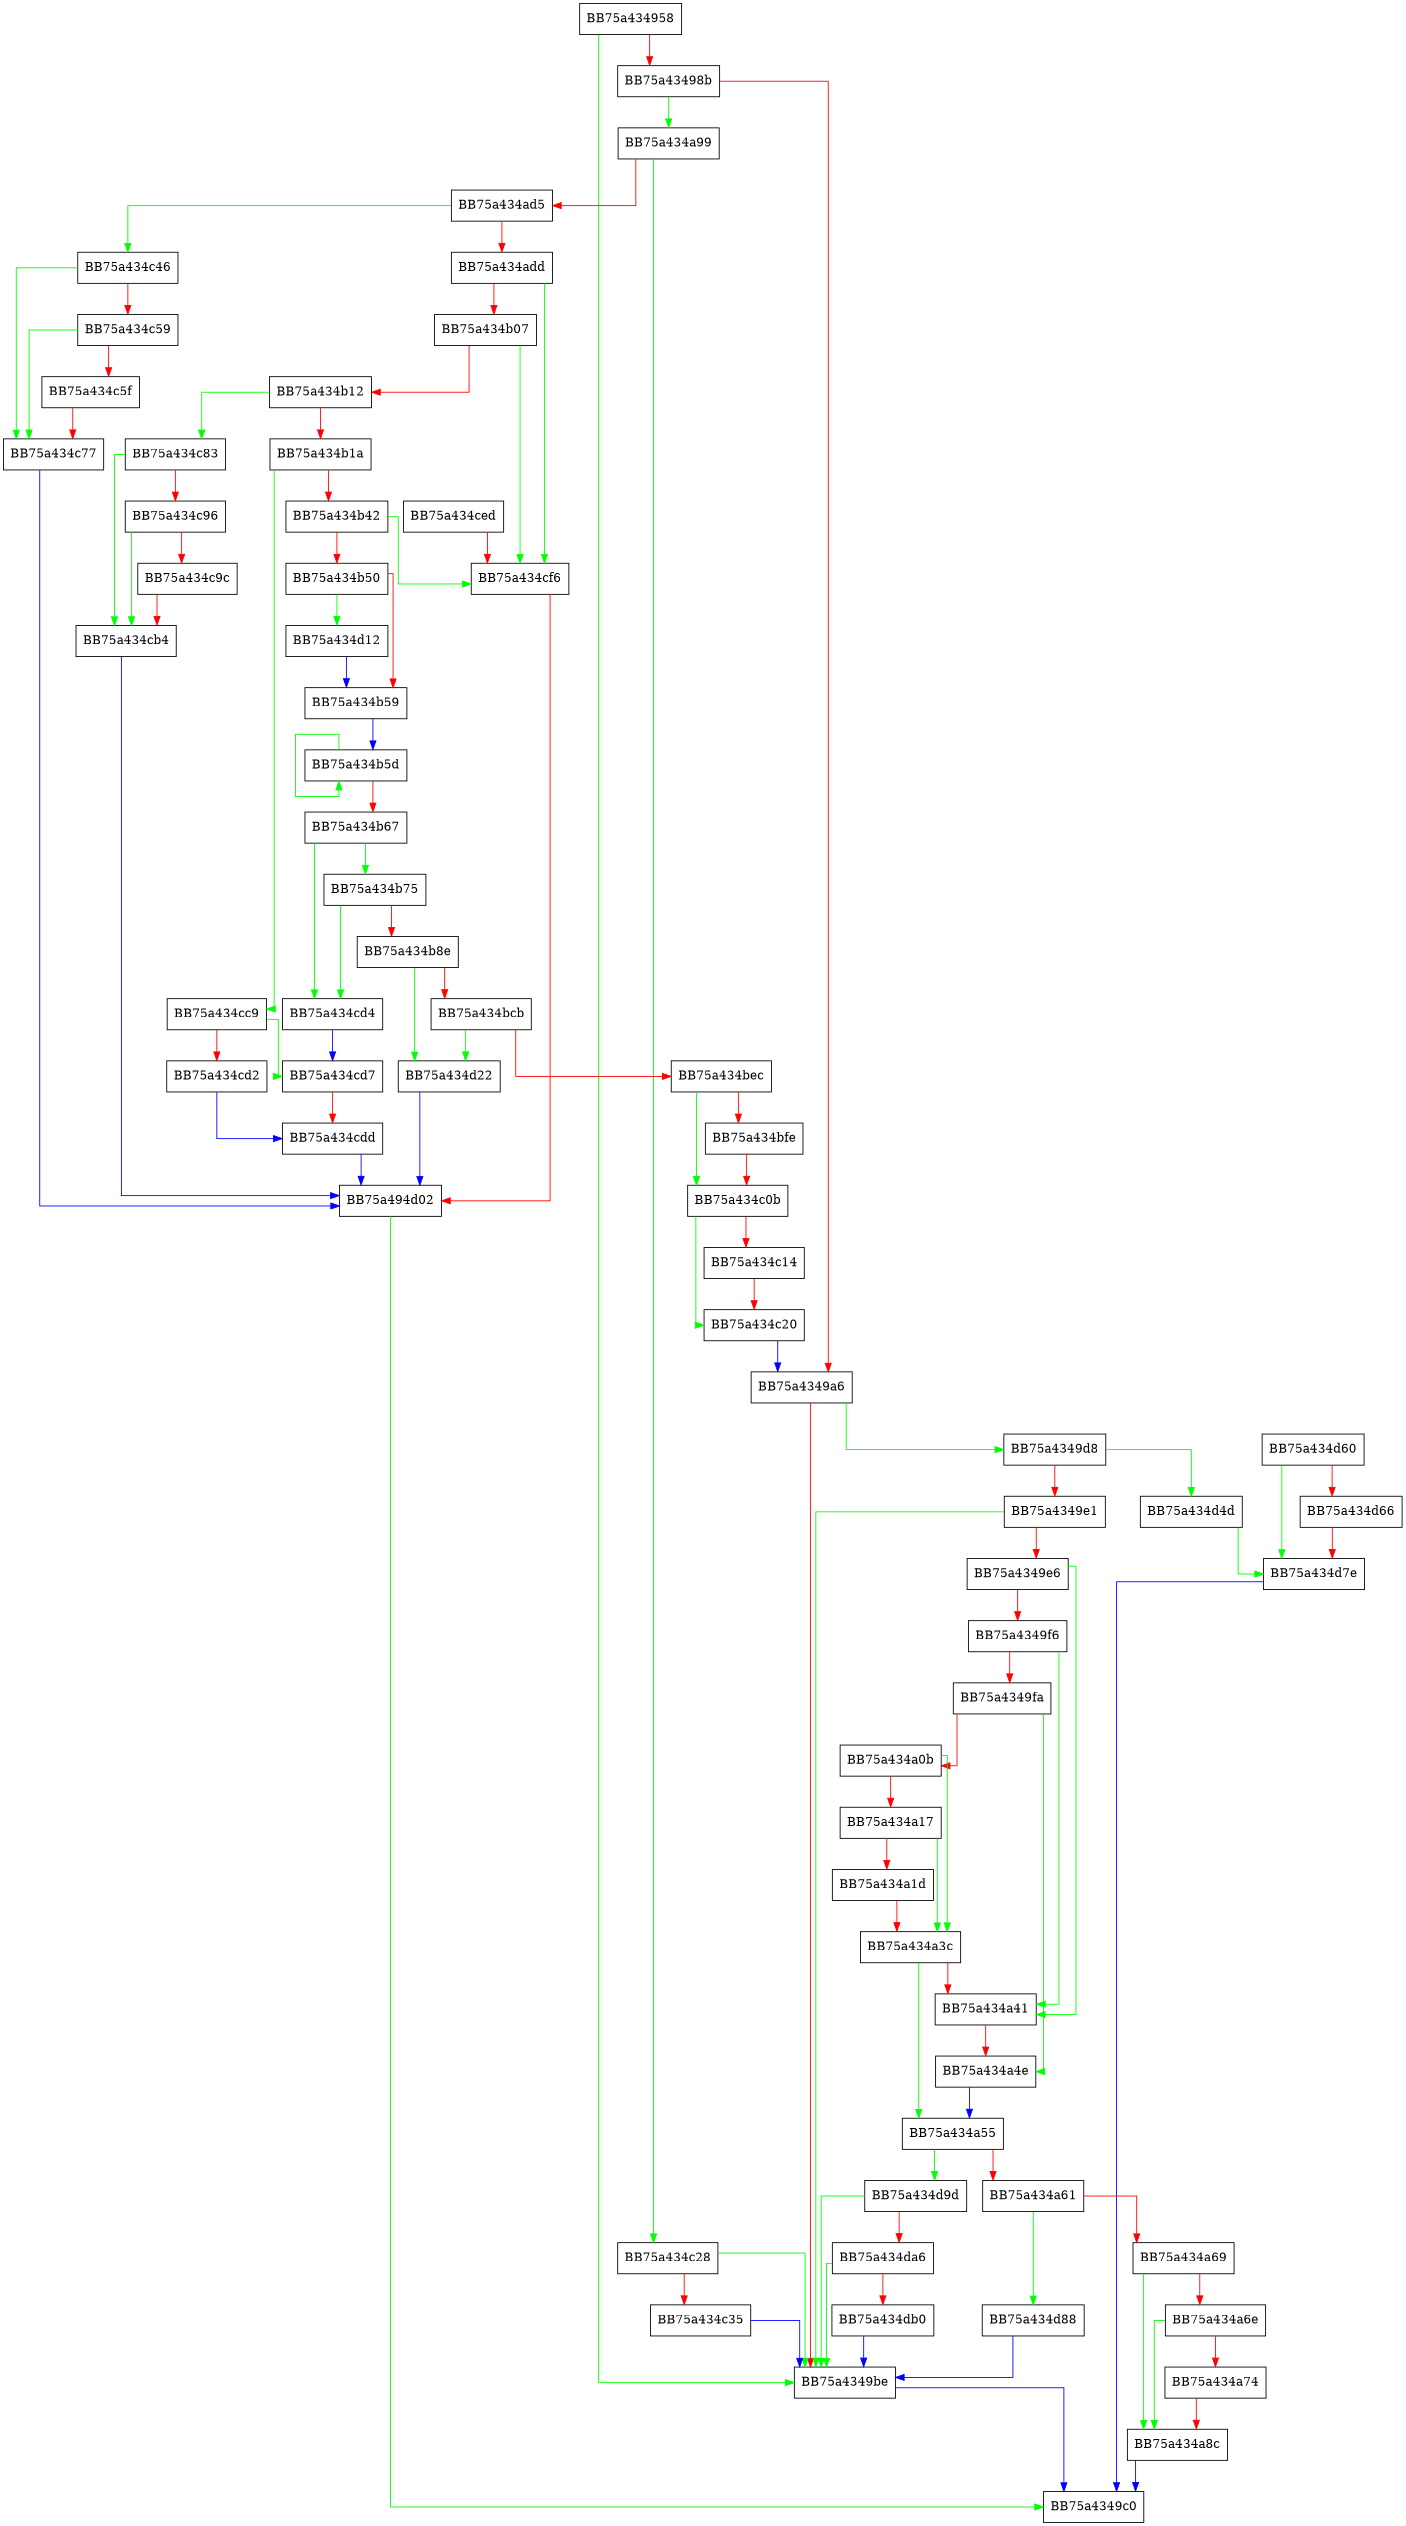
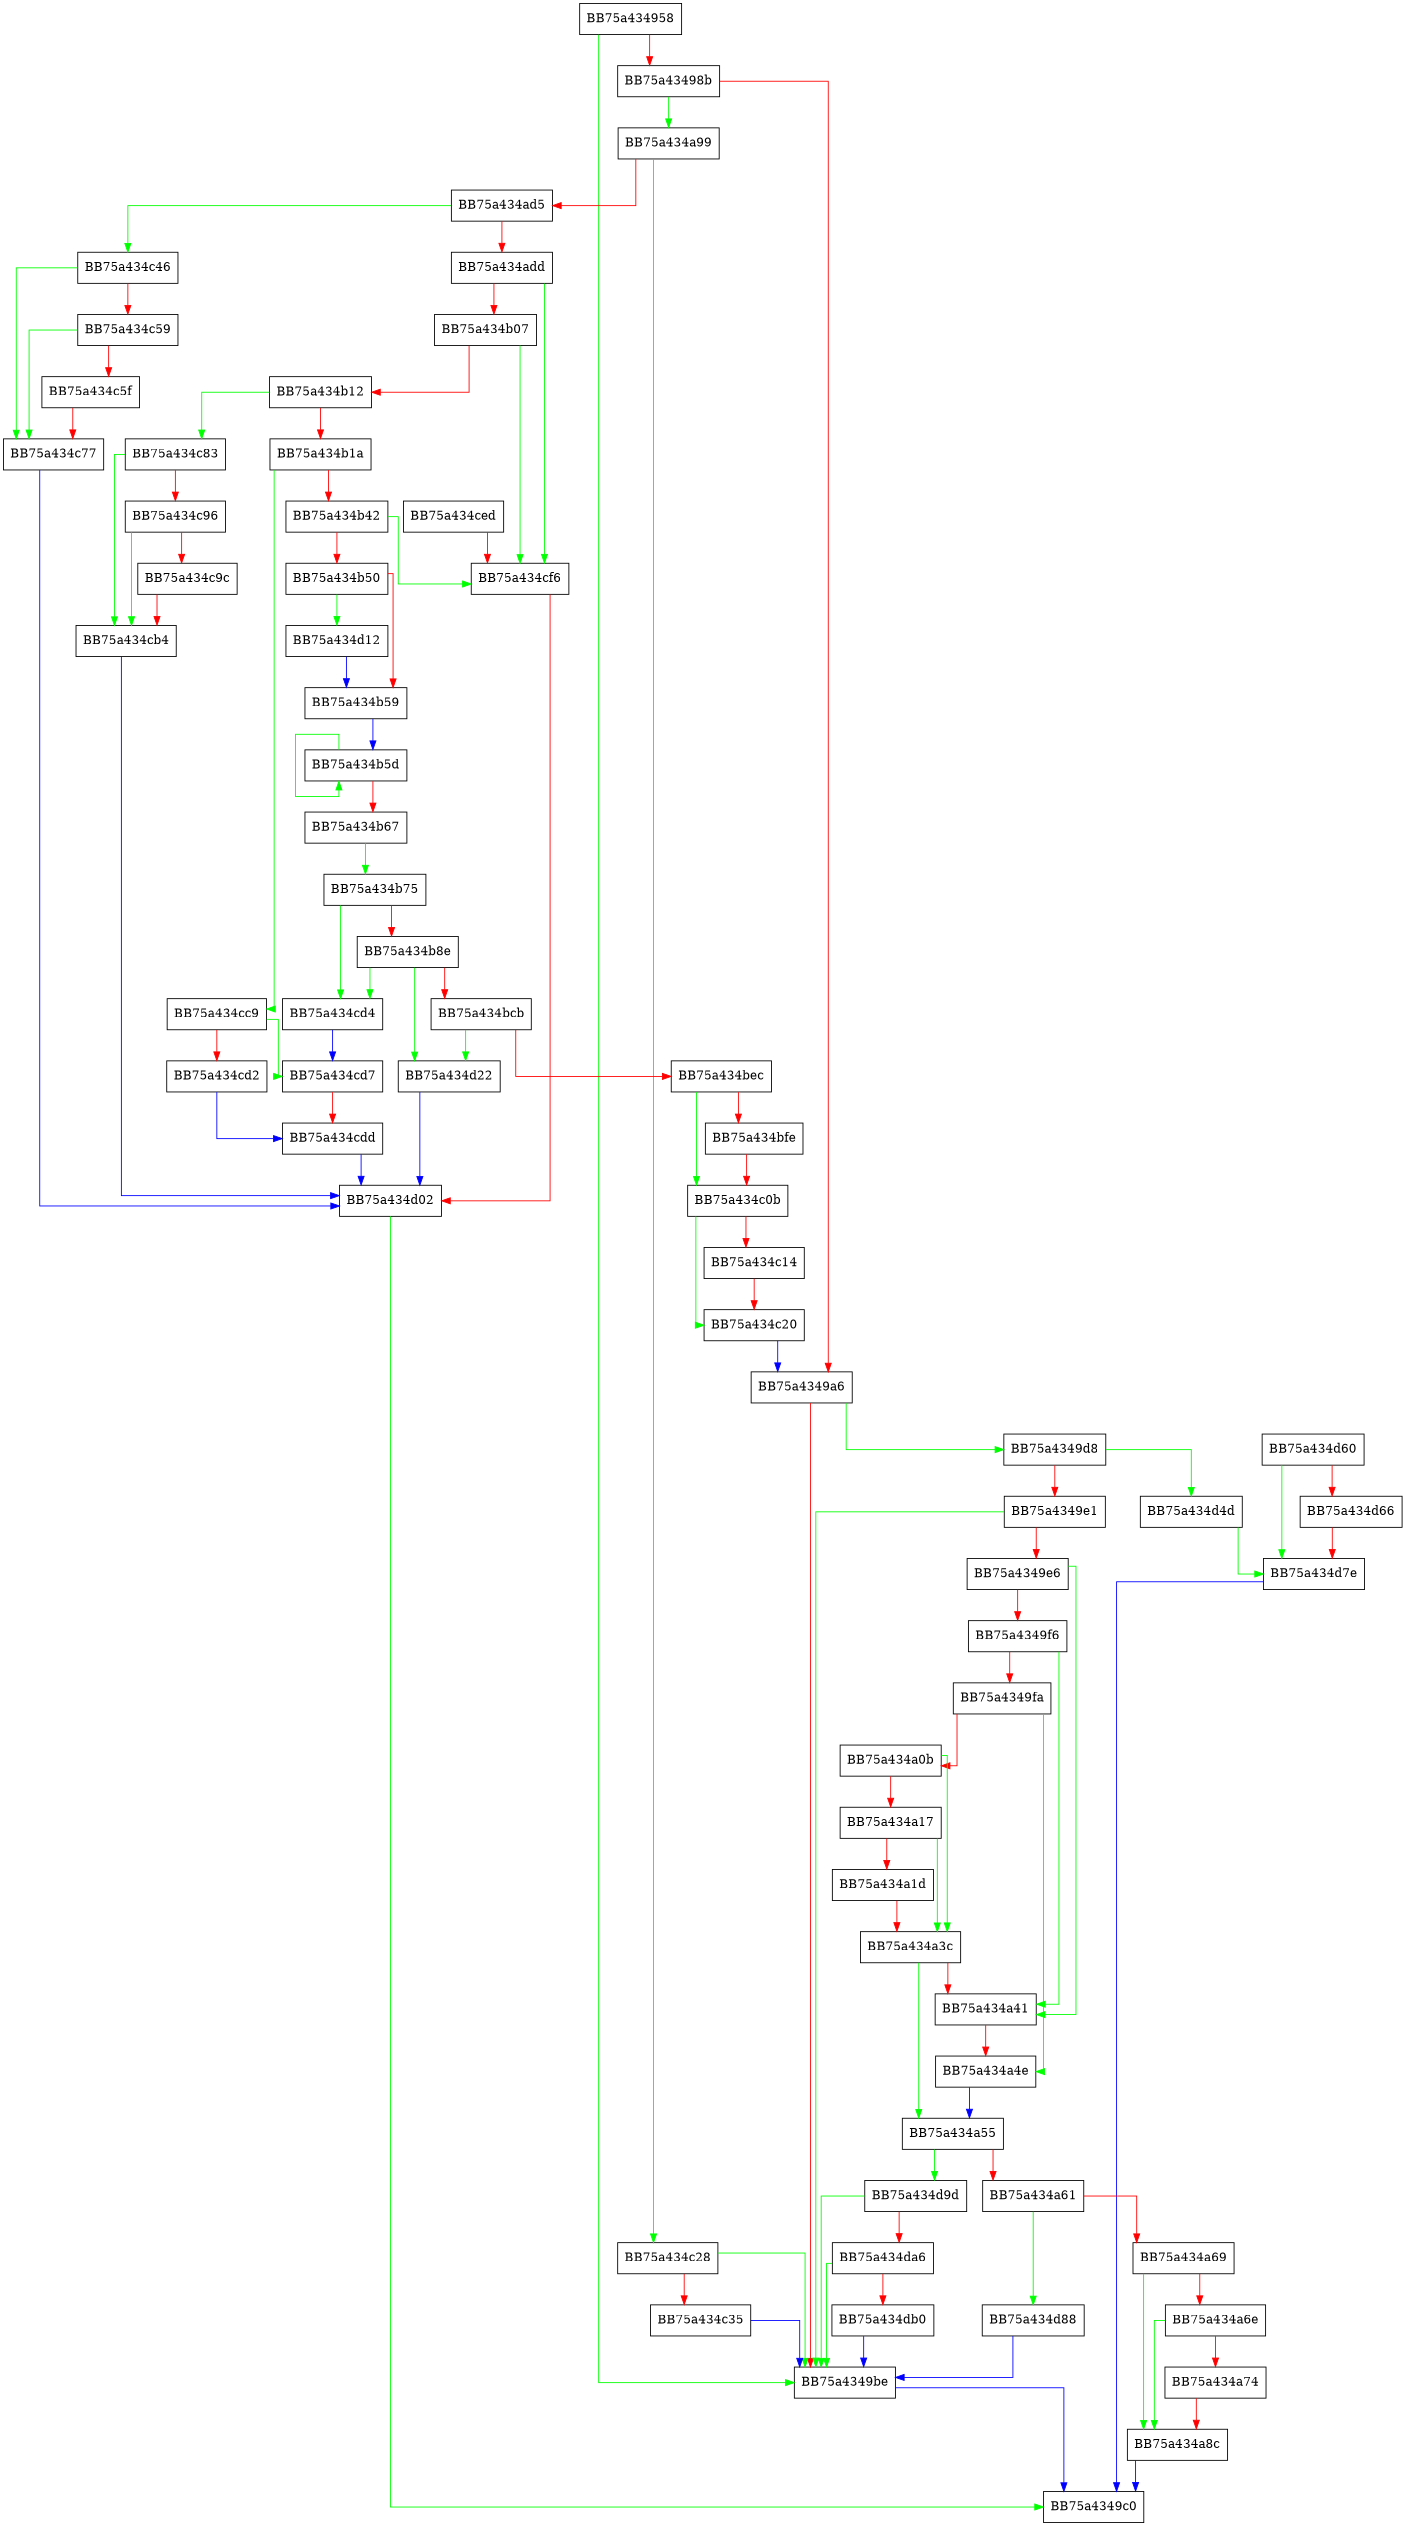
(314, 917) -> (370, 979)
(390, 1201) -> (390, 1201)
